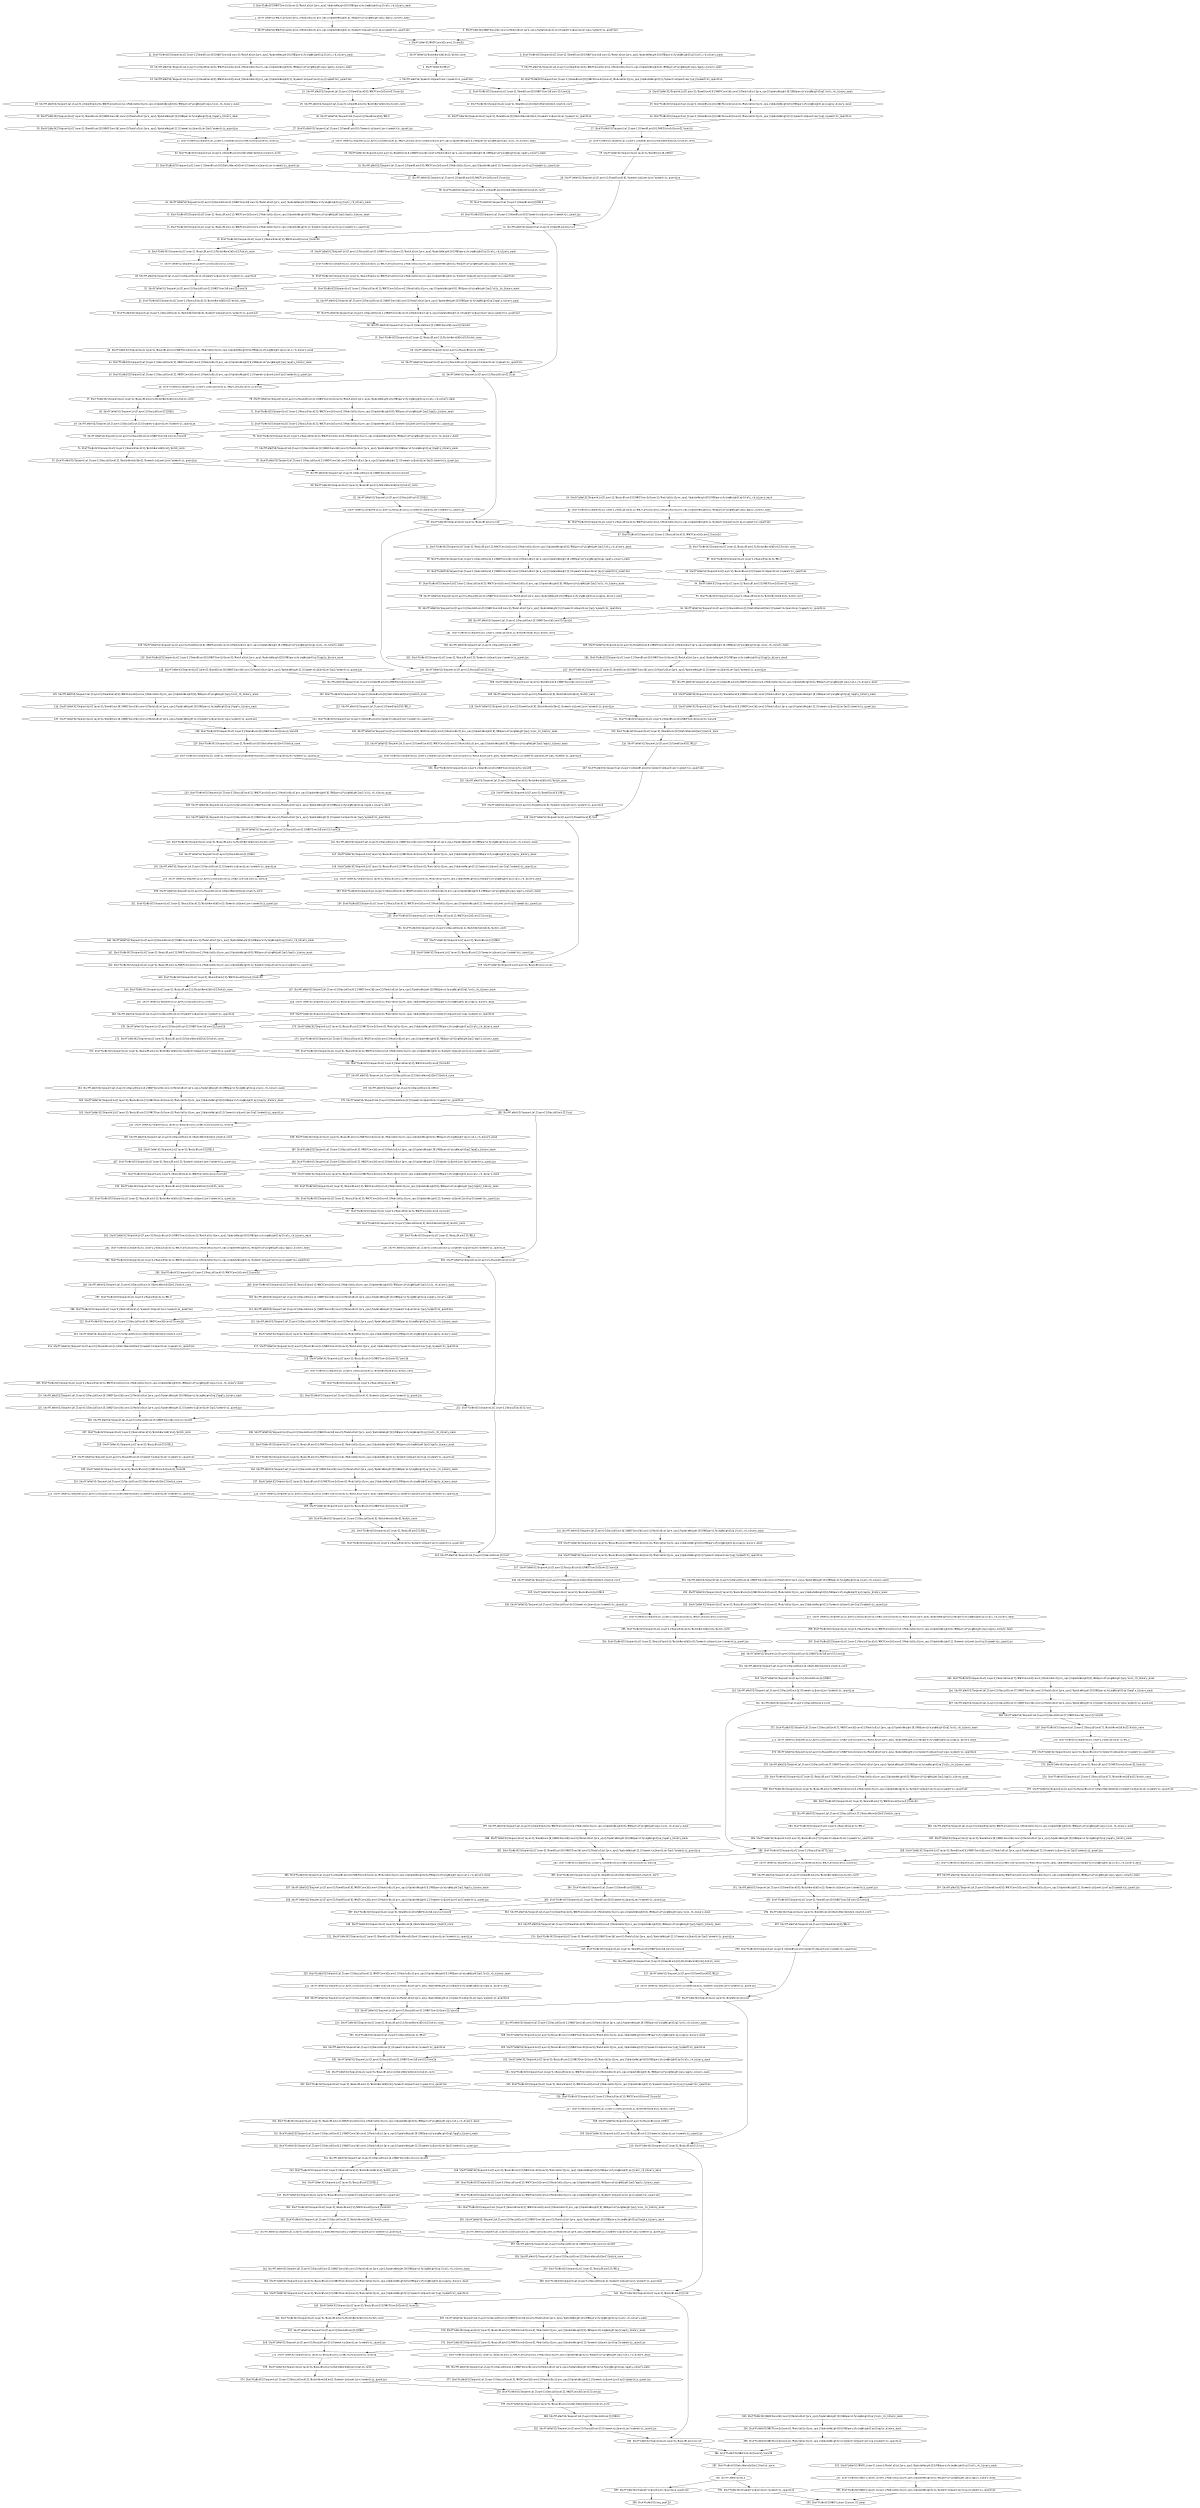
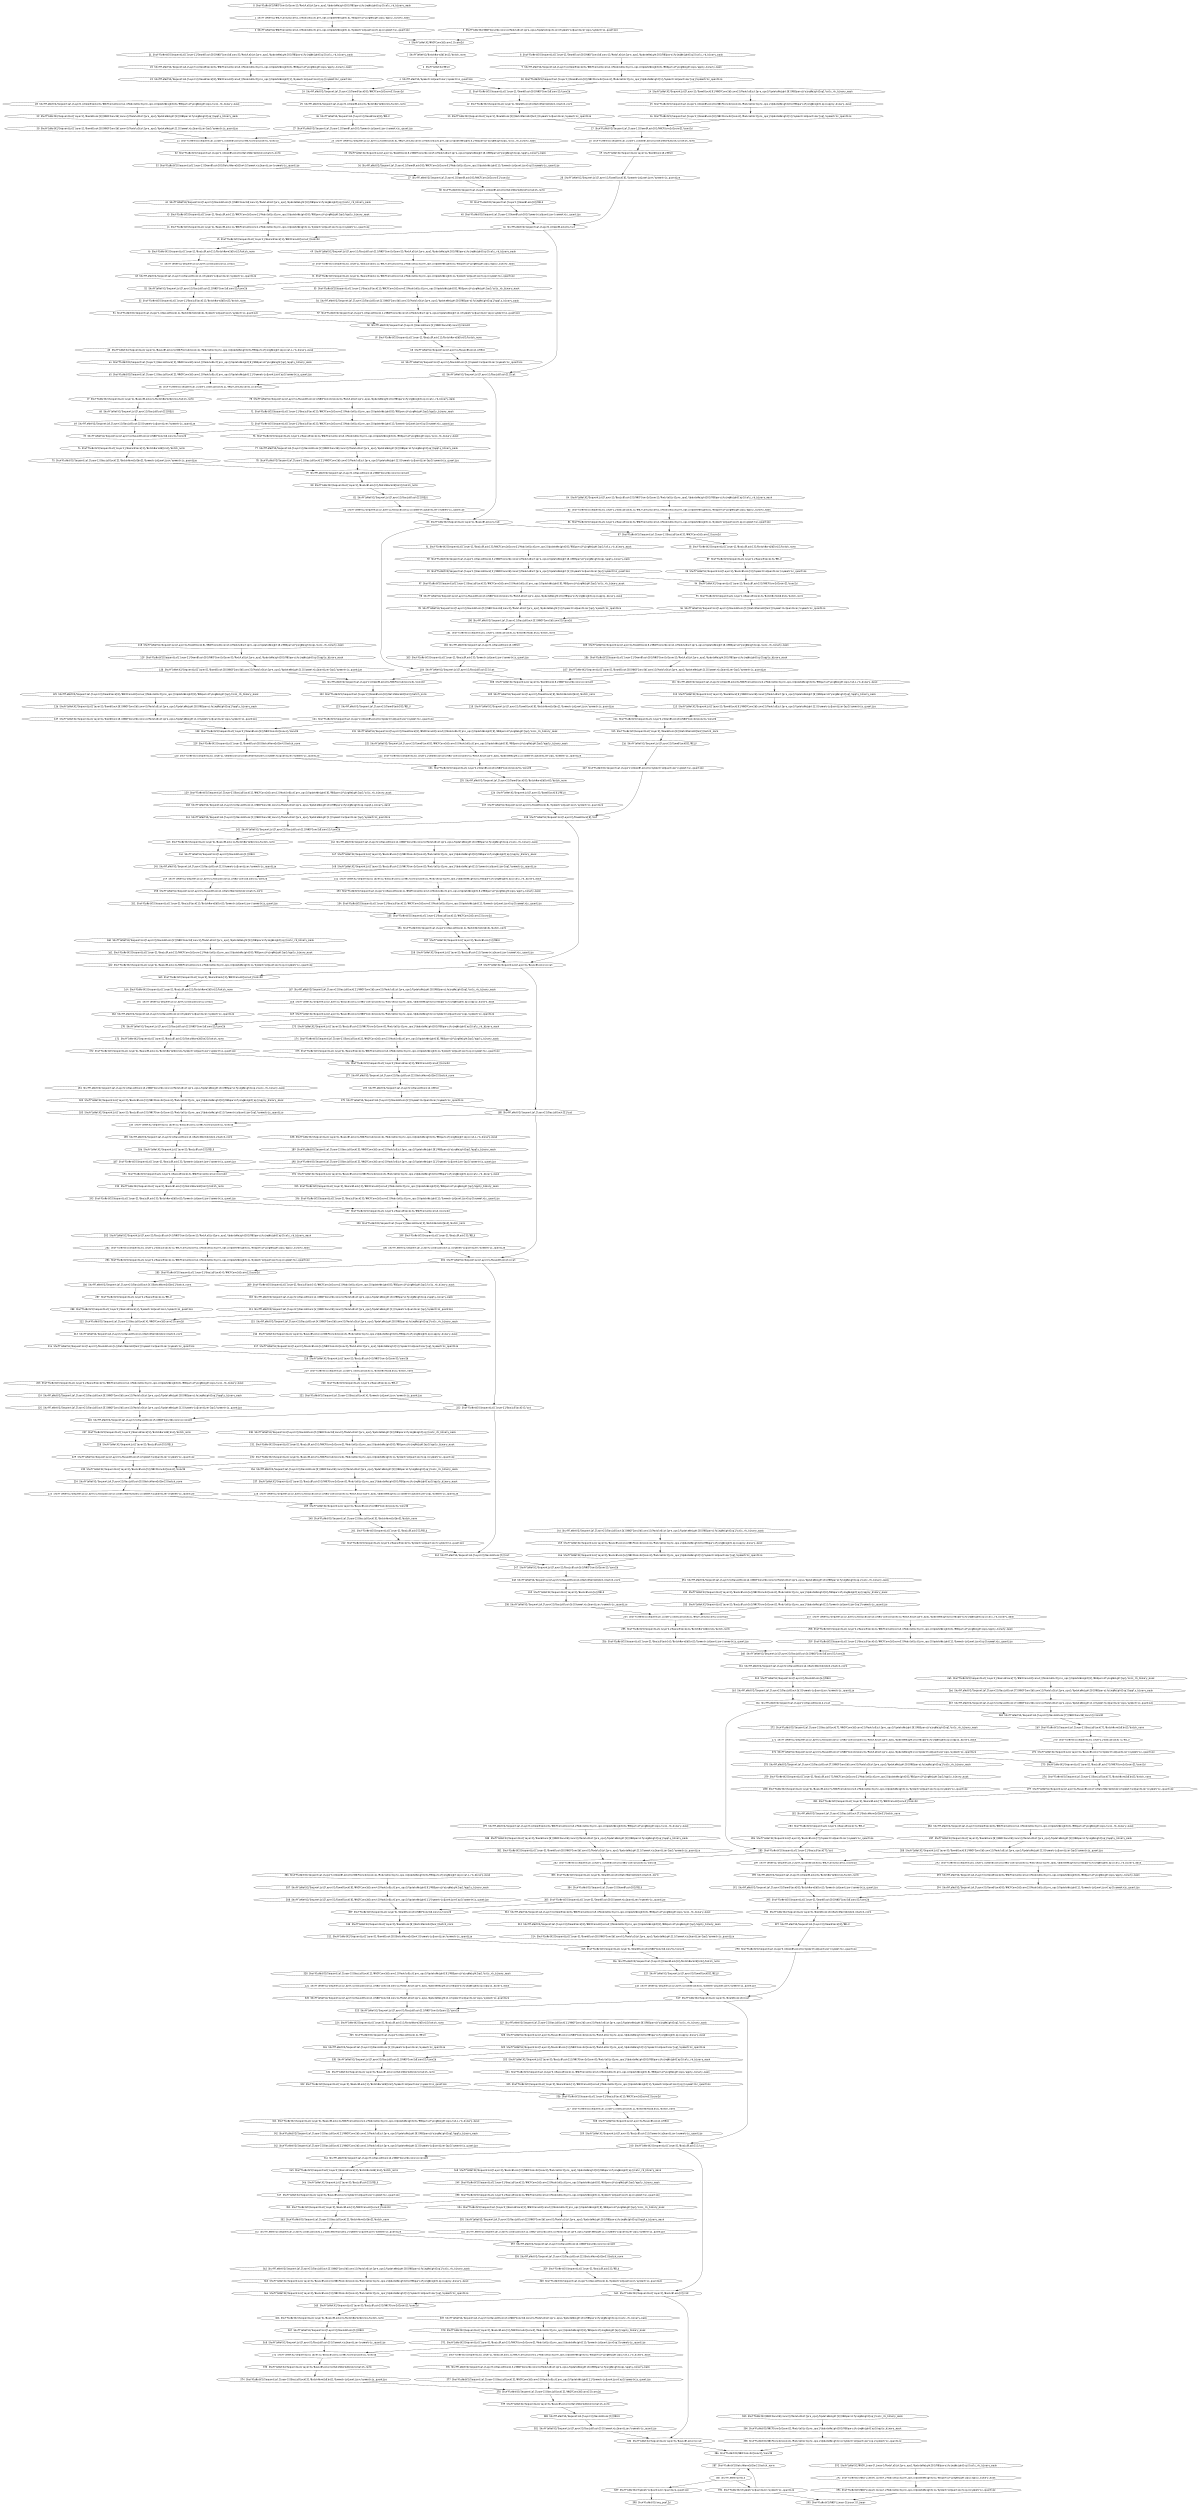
none -> (537, 1035)
(743, 2459) -> (754, 2478)
